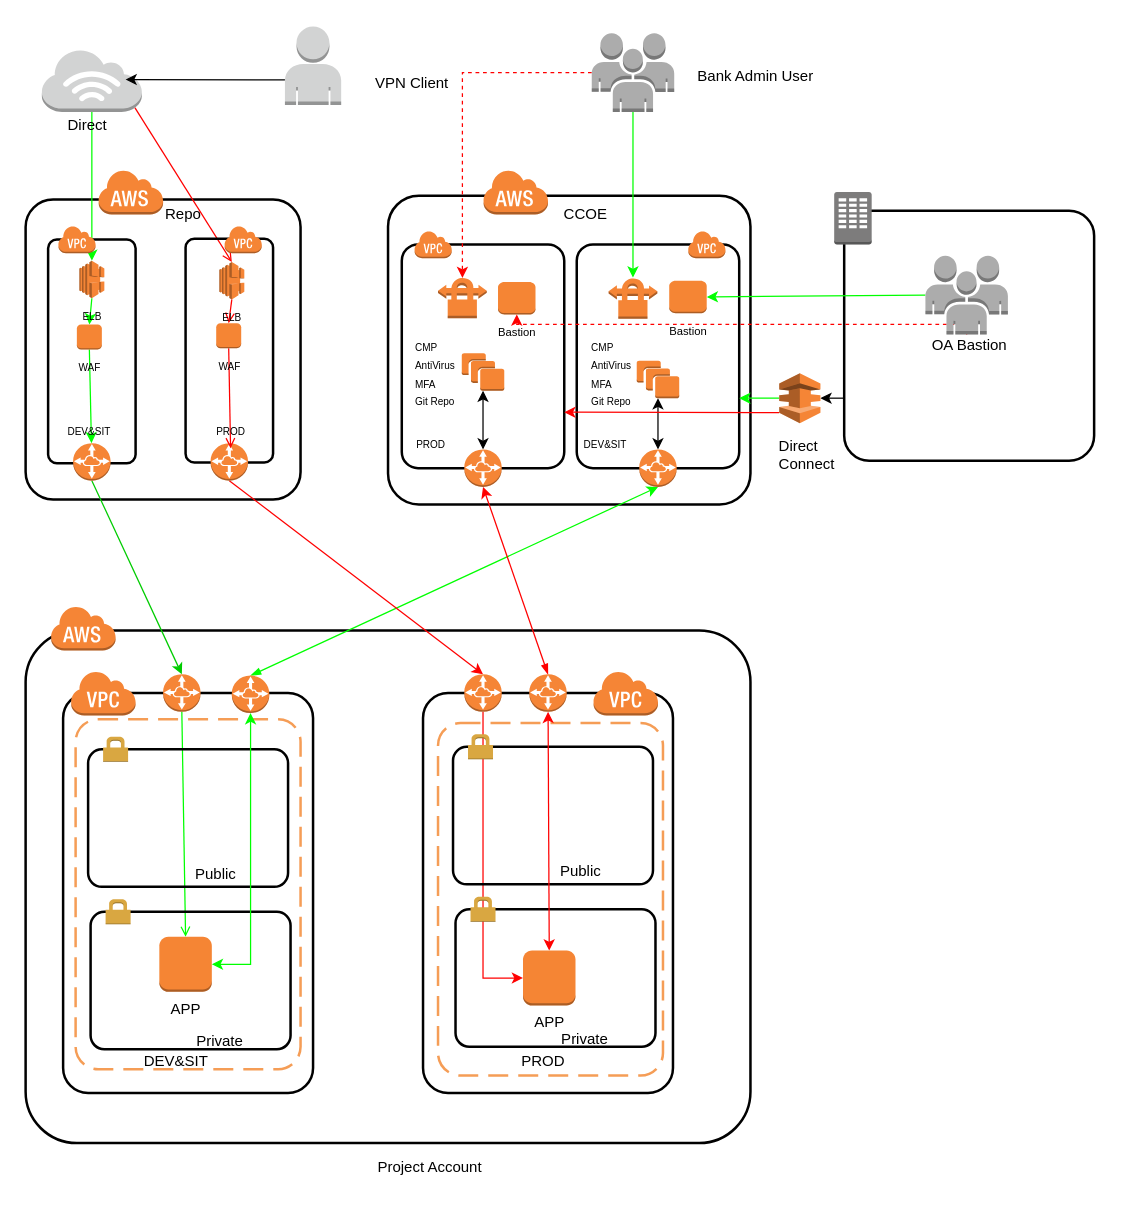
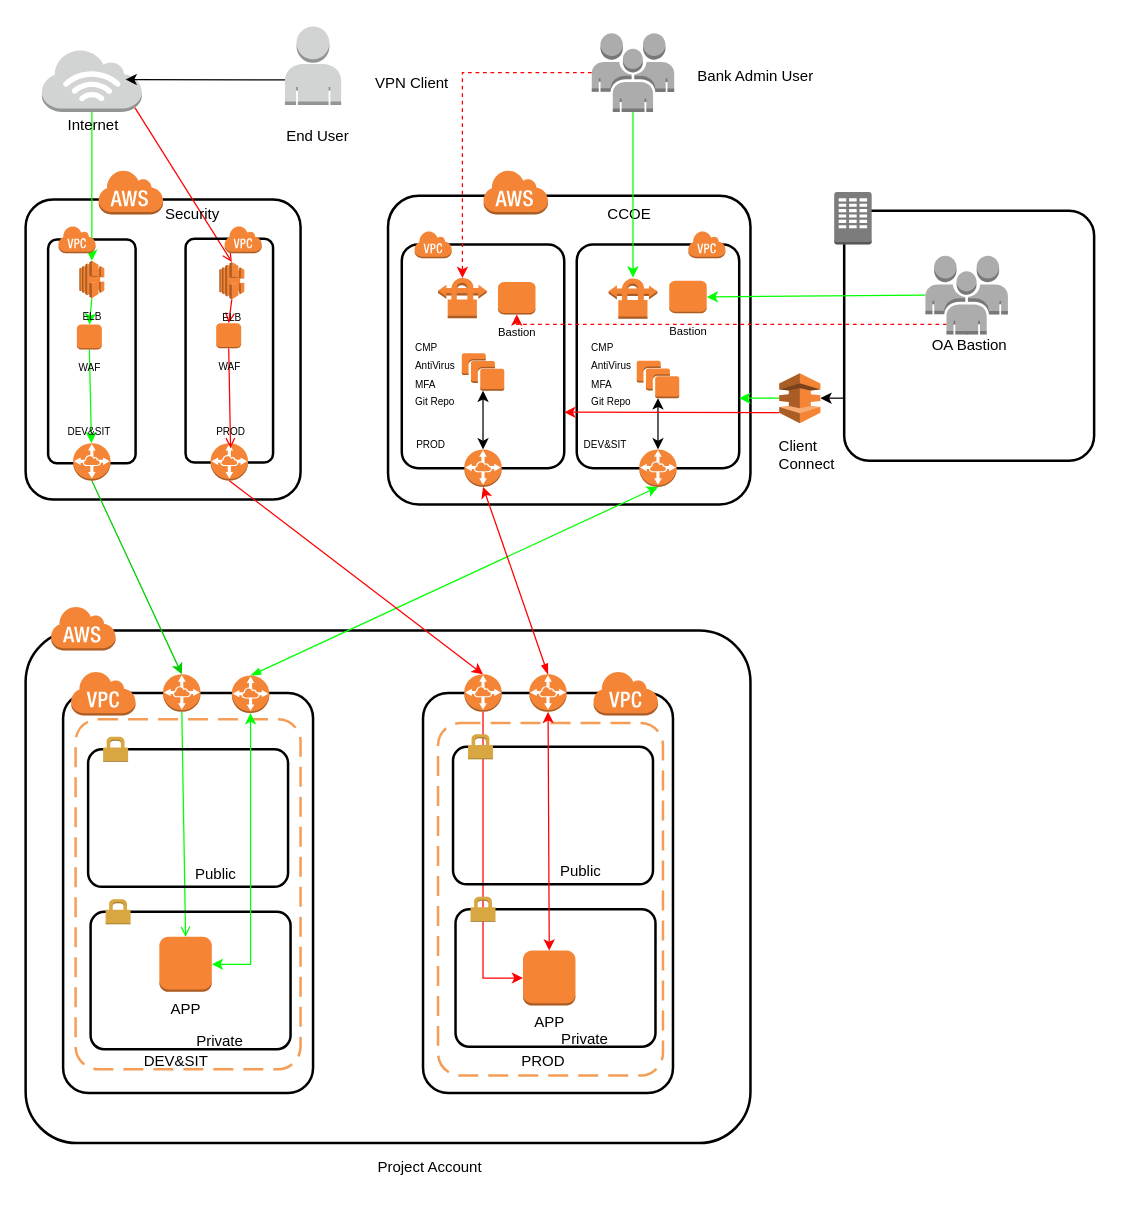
(91, 126) -> (102, 126)
none -> (328, 143)
(593, 214) -> (637, 214)
(182, 215) -> (197, 215)
(809, 456) -> (809, 456)
